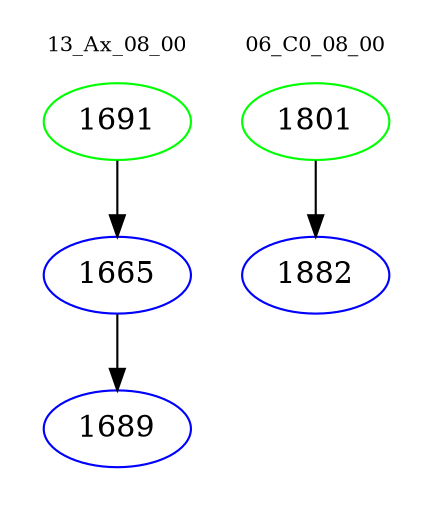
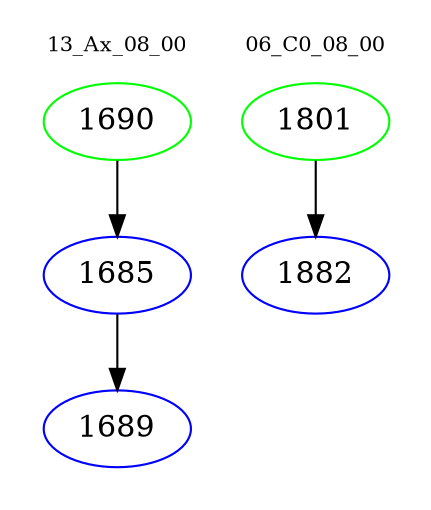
(117, 122) -> (117, 122)
(117, 275) -> (117, 275)
